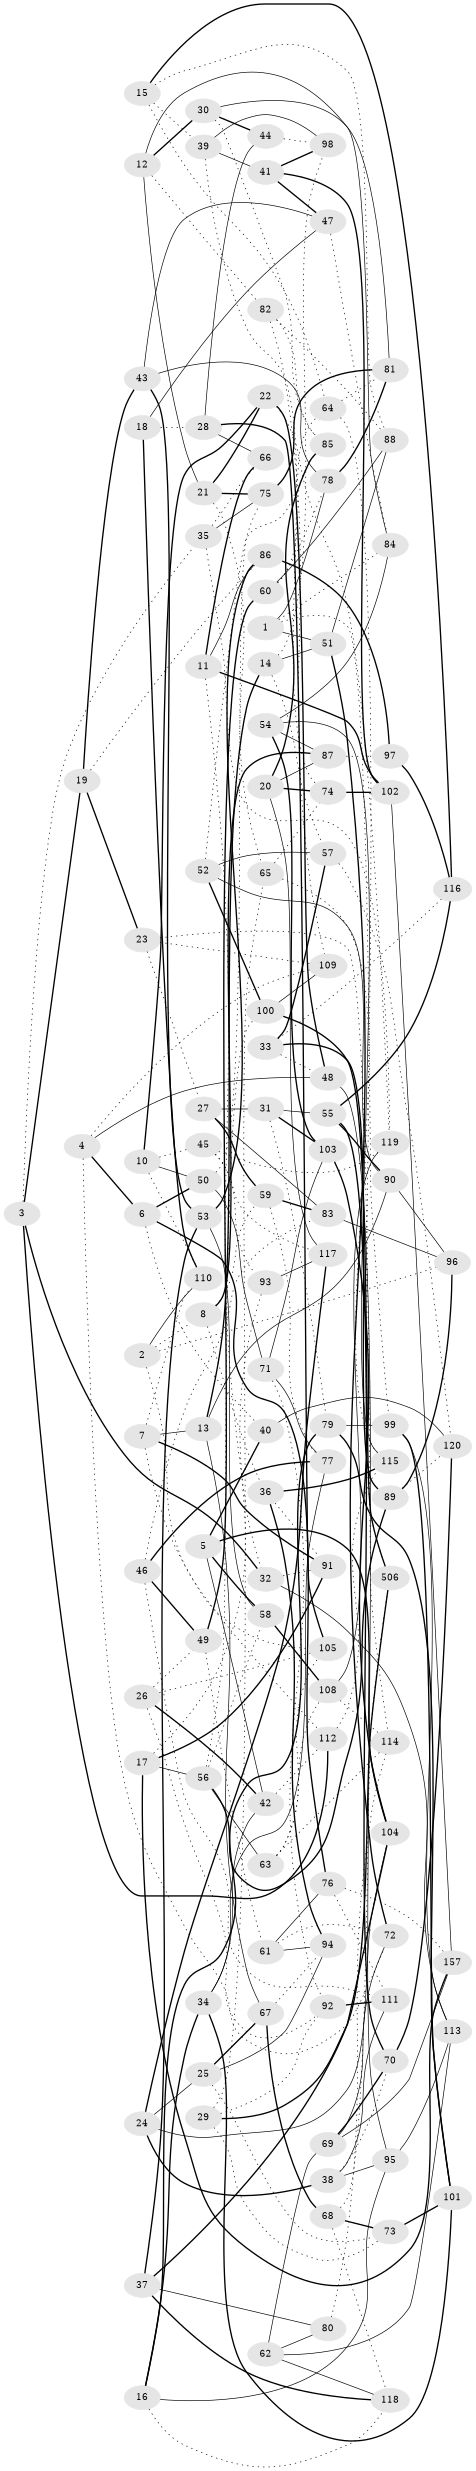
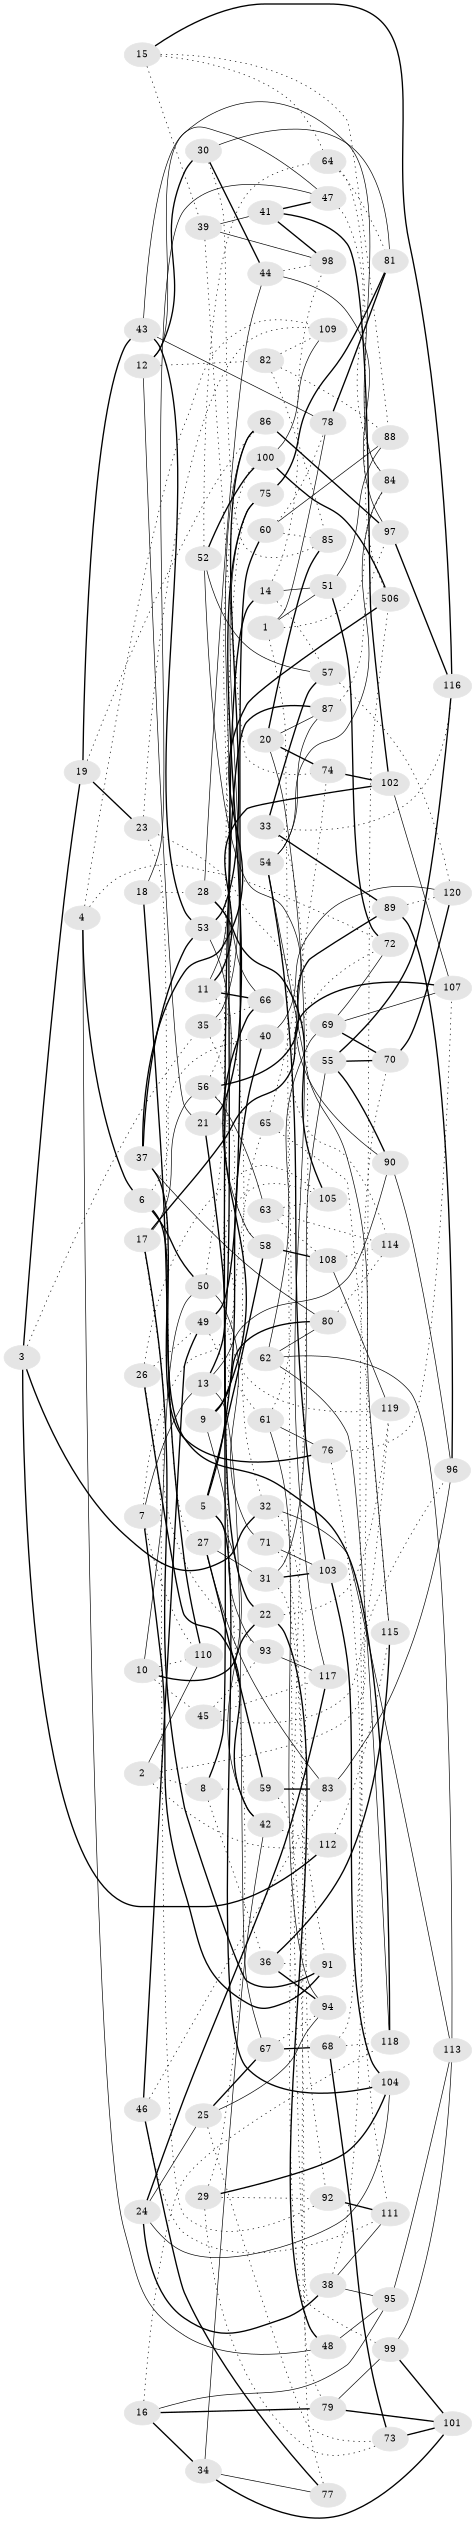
none -> (369, 379)
(296, 1416) -> none
none -> (203, 1420)
(453, 1963) -> (453, 988)
